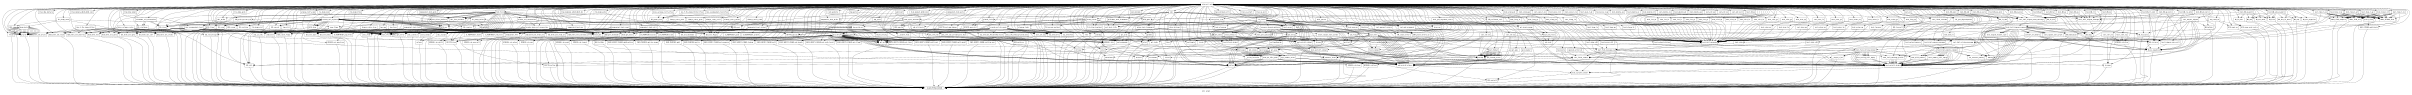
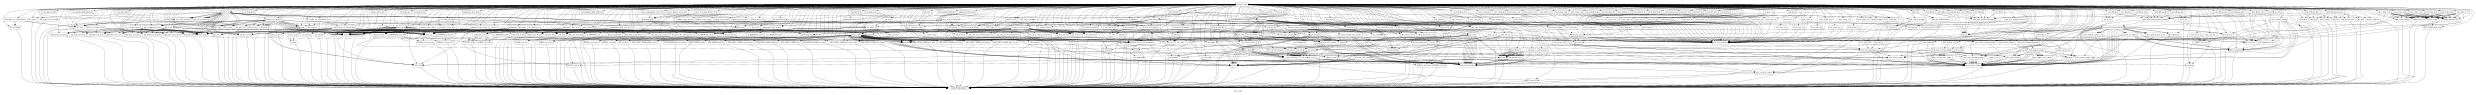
(1433, 42) -> (1475, 49)
